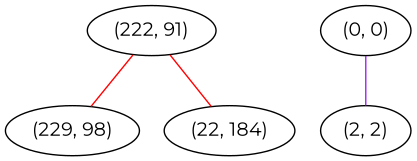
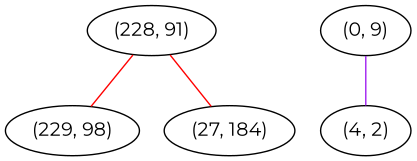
(152, 31) -> (152, 31)
(366, 31) -> (366, 31)
(230, 131) -> (230, 131)
(366, 131) -> (366, 131)
